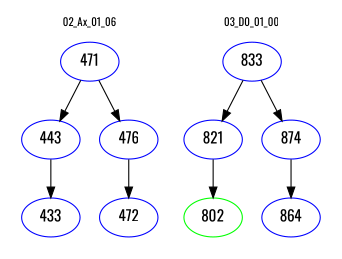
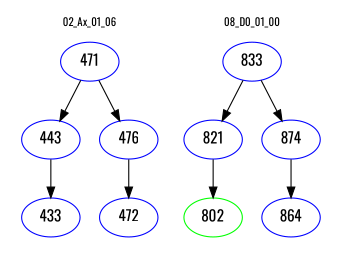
(252, 23) -> (252, 23)
